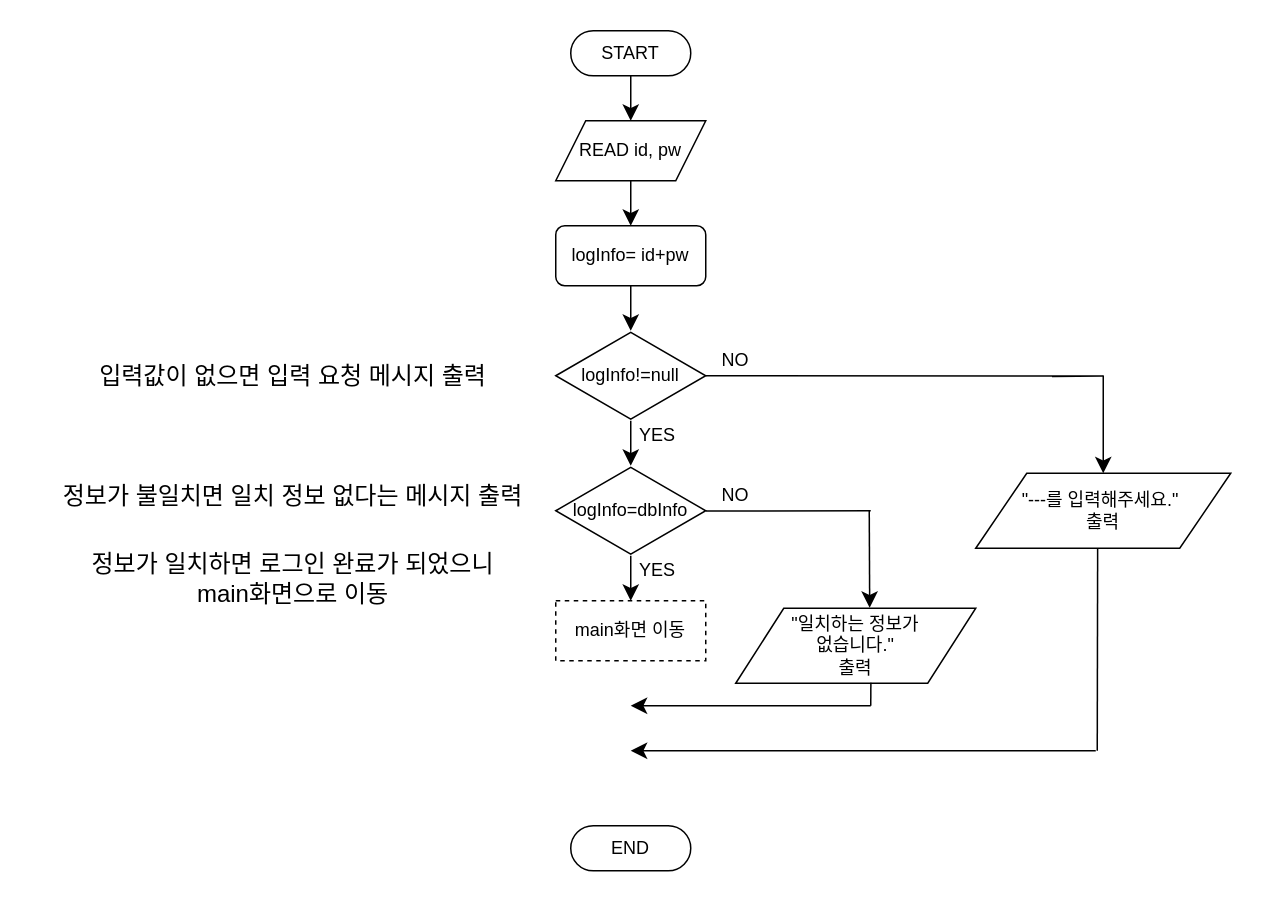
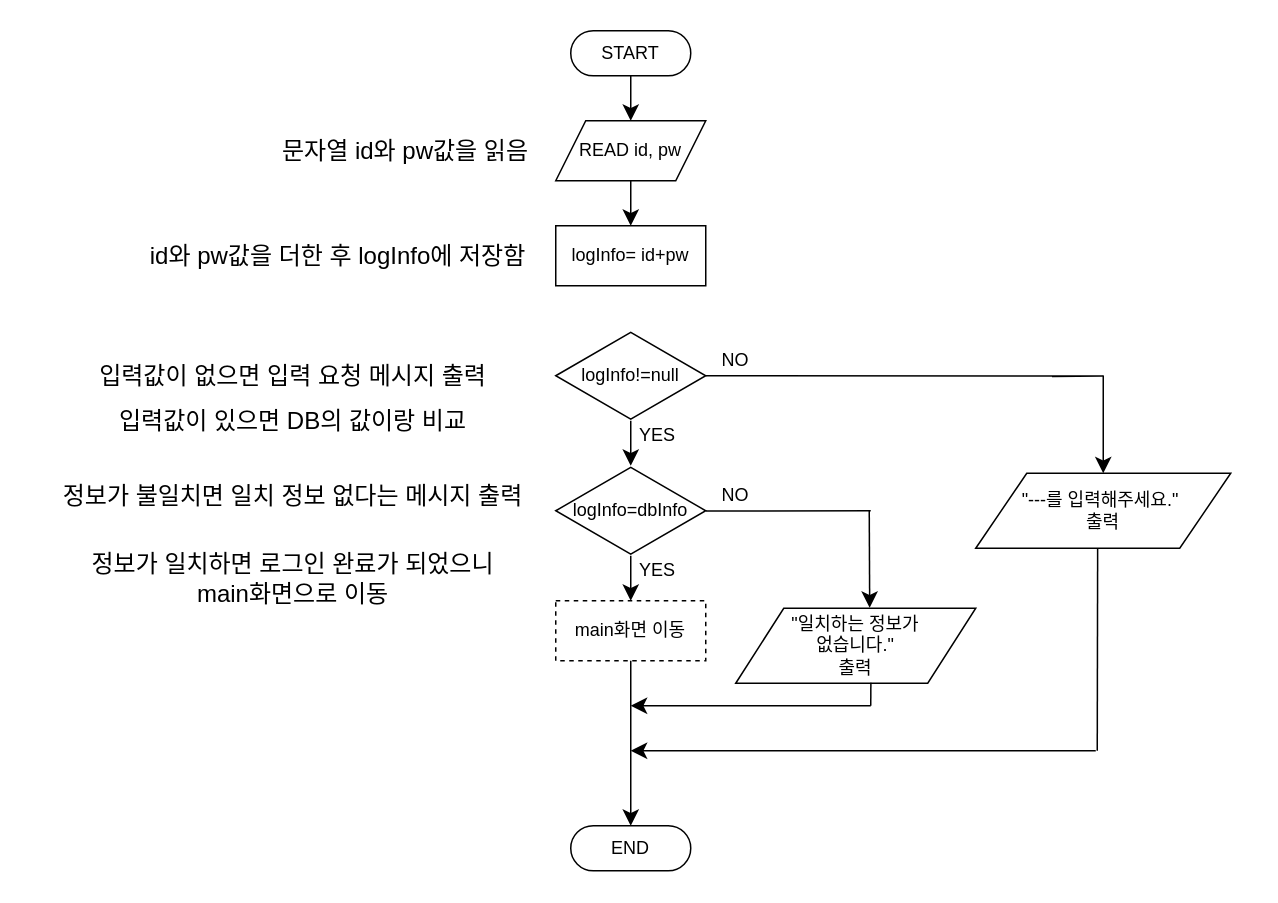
none -> (406, 151)
none -> (338, 256)
(631, 256) -> (631, 256)
(631, 302) -> none
none -> (293, 421)
none -> (631, 739)
